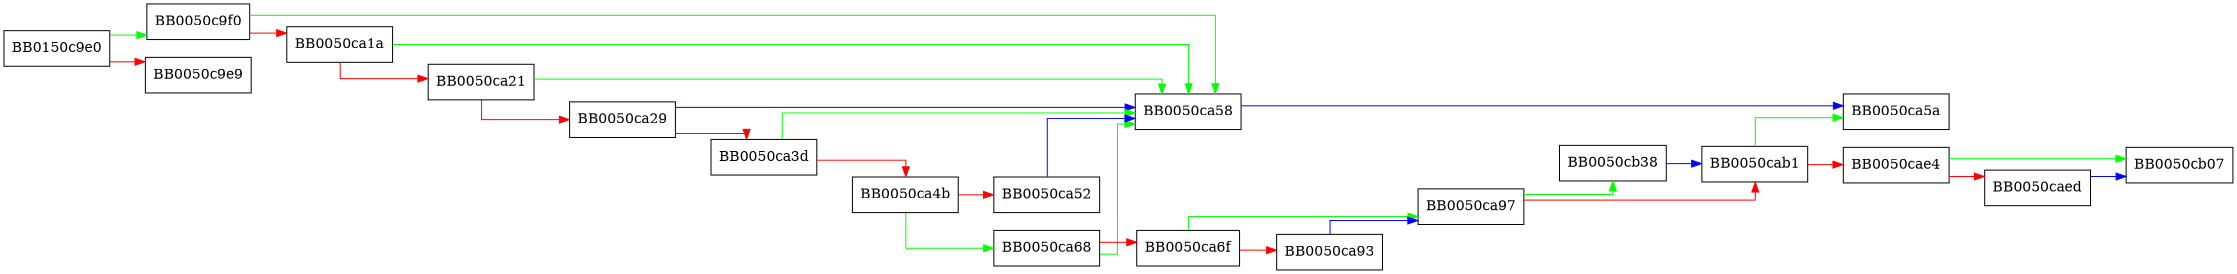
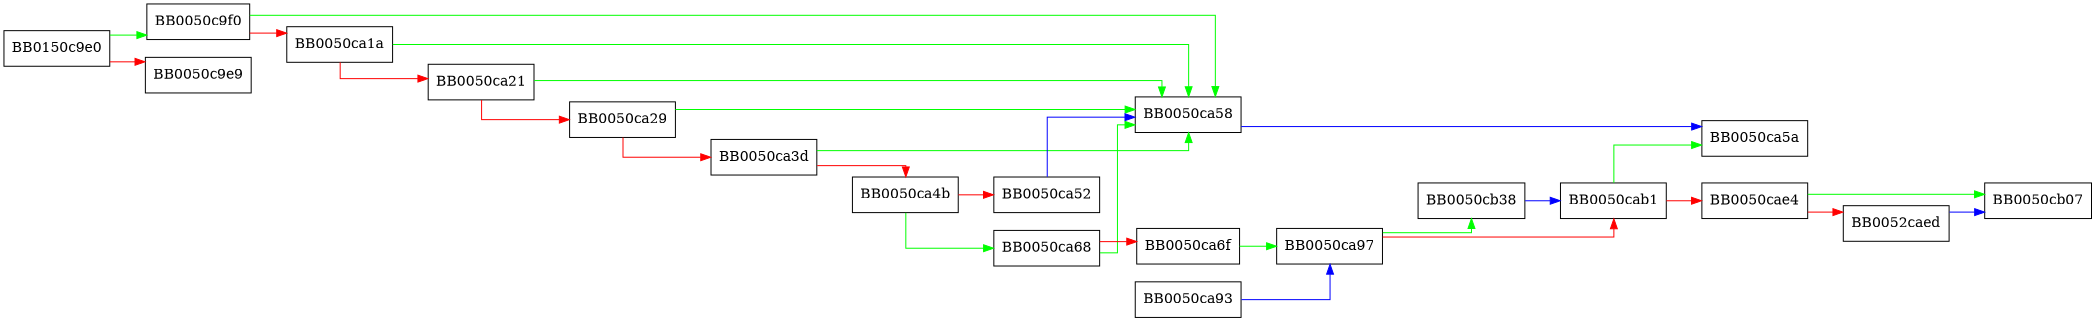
(900, 107) -> (900, 110)
(2038, 188) -> (1896, 223)
(1253, 250) -> none
